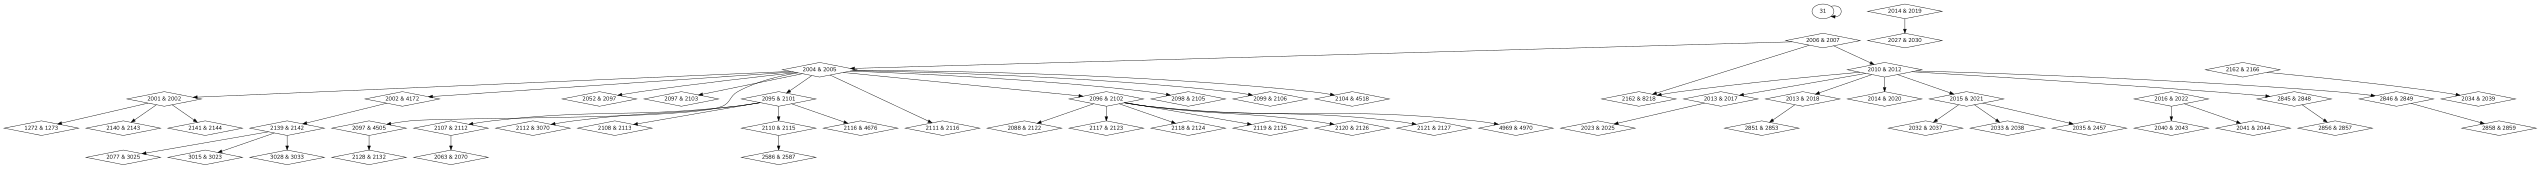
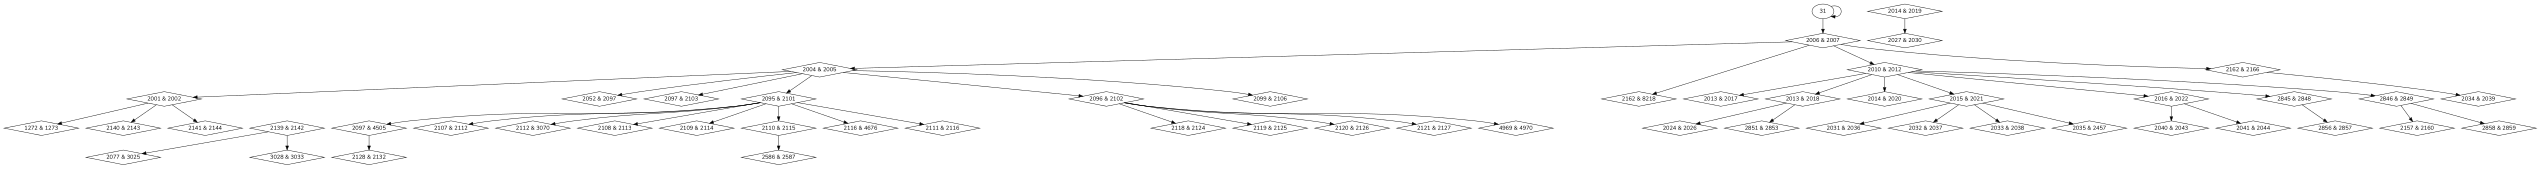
none -> (1823, 24)
none -> (2023, 61)
(1760, 82) -> (2026, 84)
(879, 98) -> (859, 113)
(402, 99) -> none
(1188, 99) -> none
(1352, 99) -> none
(578, 117) -> (548, 113)
none -> (697, 128)
(1024, 128) -> none
(1106, 128) -> none
(1598, 128) -> none
none -> (1680, 128)
none -> (1844, 128)
none -> (2417, 128)
(205, 157) -> none
(451, 157) -> none
